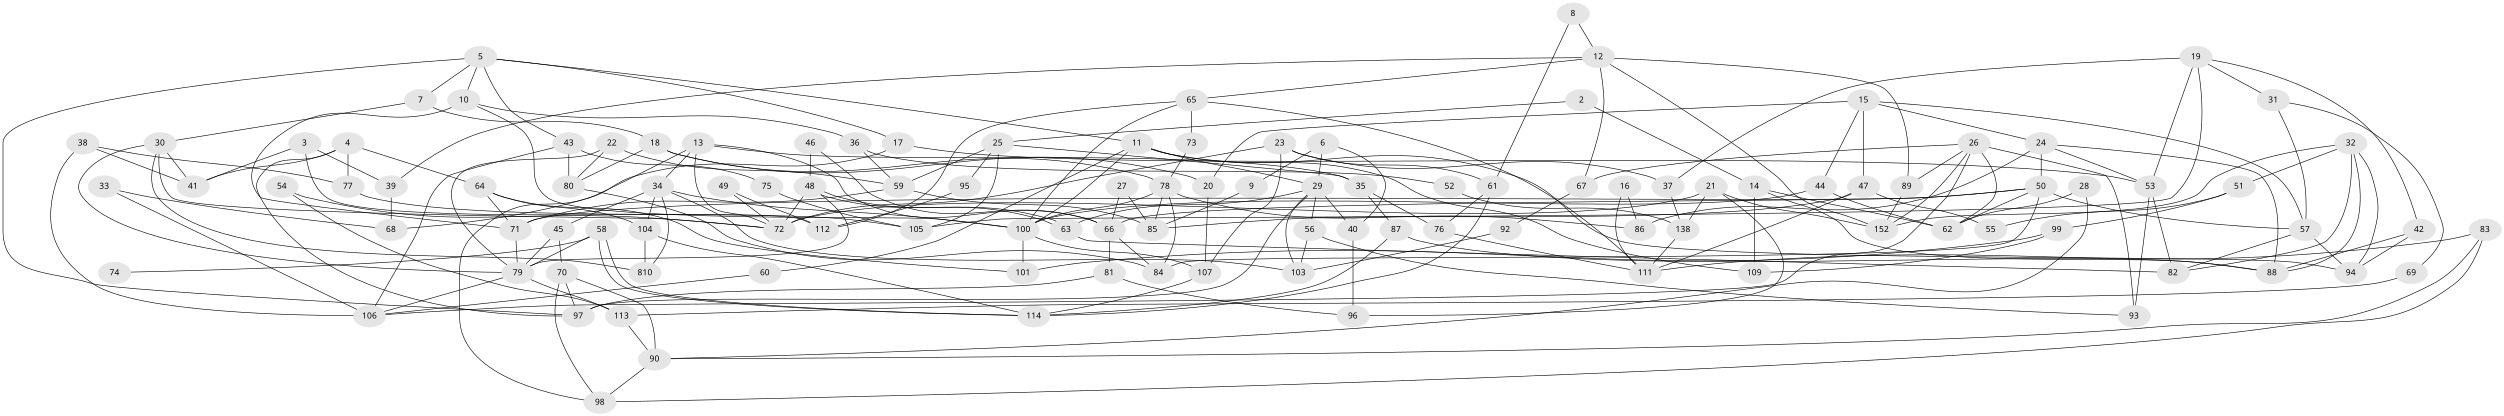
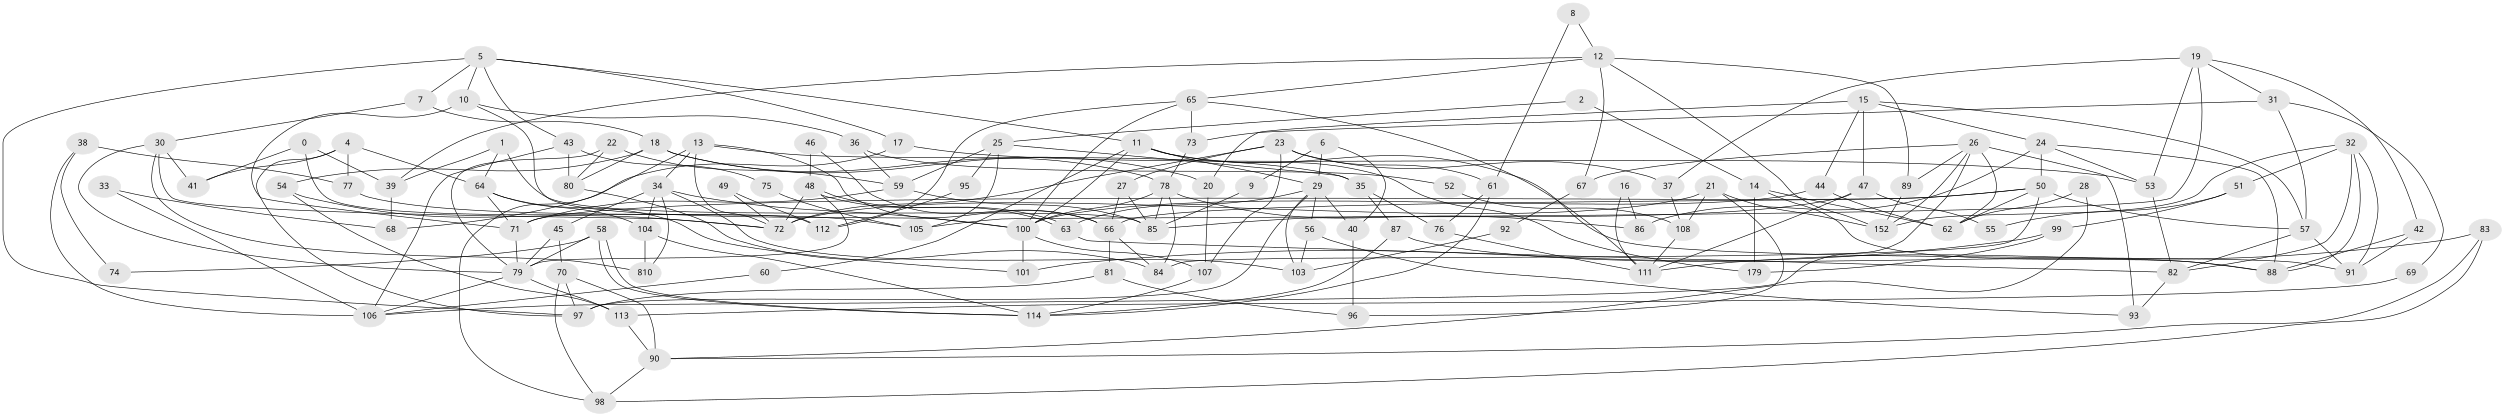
none -> (1732, 116)
(305, 143) -> (305, 143)
none -> (503, 143)
(138, 165) -> (69, 212)
none -> (1173, 167)
none -> (479, 170)
(1683, 230) -> (1683, 230)
(2142, 251) -> (2150, 298)
(1754, 273) -> (1754, 273)
(2351, 273) -> (2351, 273)
